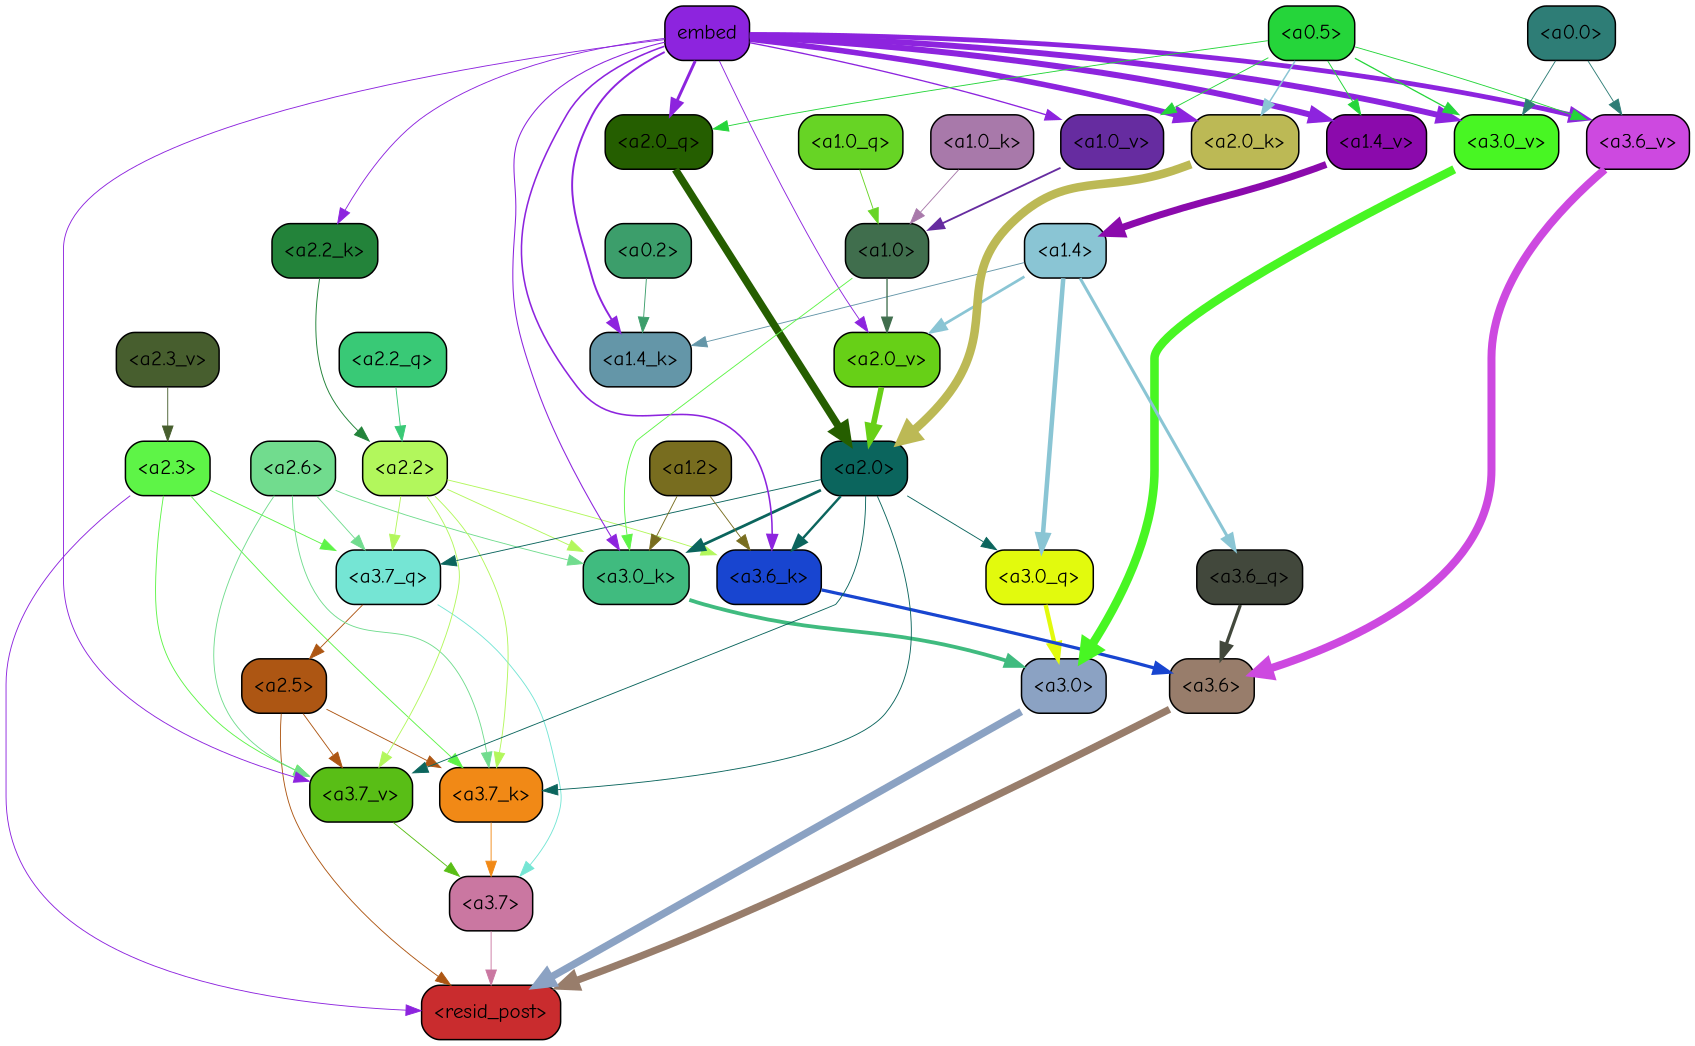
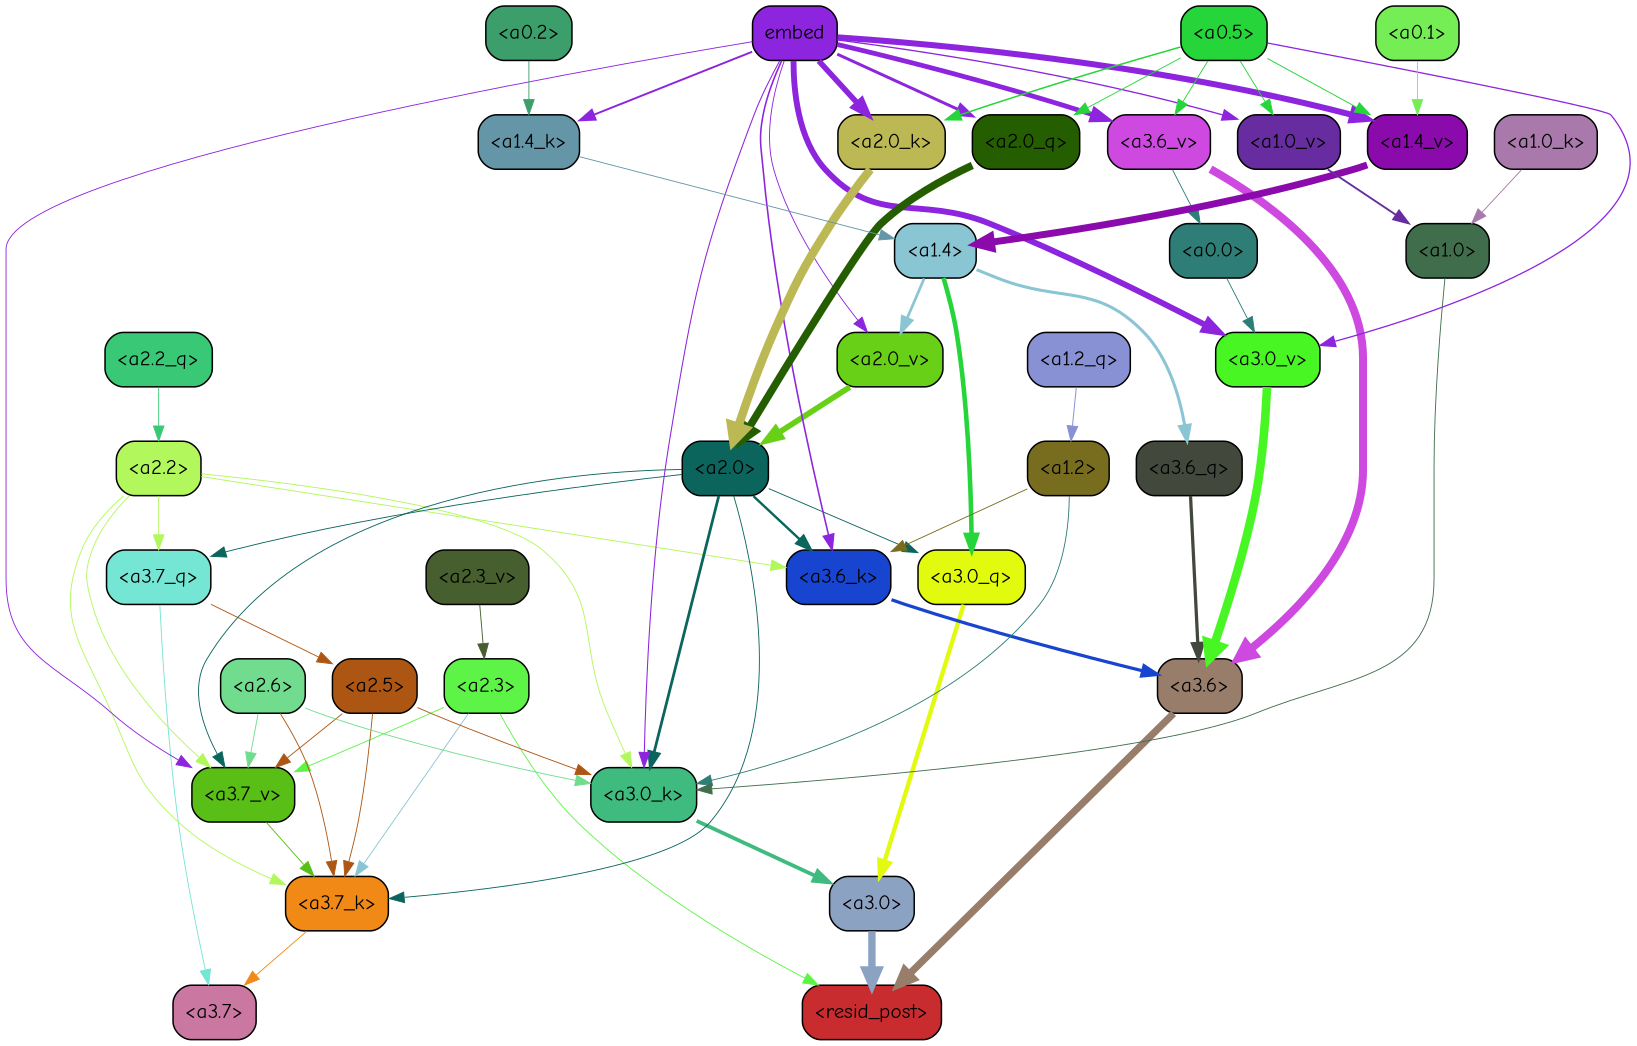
none -> (1417, 33)
(1282, 81) -> (1053, 85)
(1601, 81) -> (1183, 190)
(1400, 83) -> (1624, 143)
(851, 142) -> none
(325, 251) -> none
(865, 302) -> (737, 198)
(887, 307) -> none
(1171, 335) -> (1251, 518)
none -> (1079, 360)
(706, 388) -> (1253, 714)
(1053, 406) -> (965, 405)
(336, 517) -> none
(272, 520) -> none
(663, 524) -> (950, 683)
(317, 630) -> (416, 789)
(379, 632) -> (314, 784)
(420, 845) -> (285, 844)
(322, 865) -> (496, 740)
(26, 868) -> (640, 875)
(491, 951) -> none
